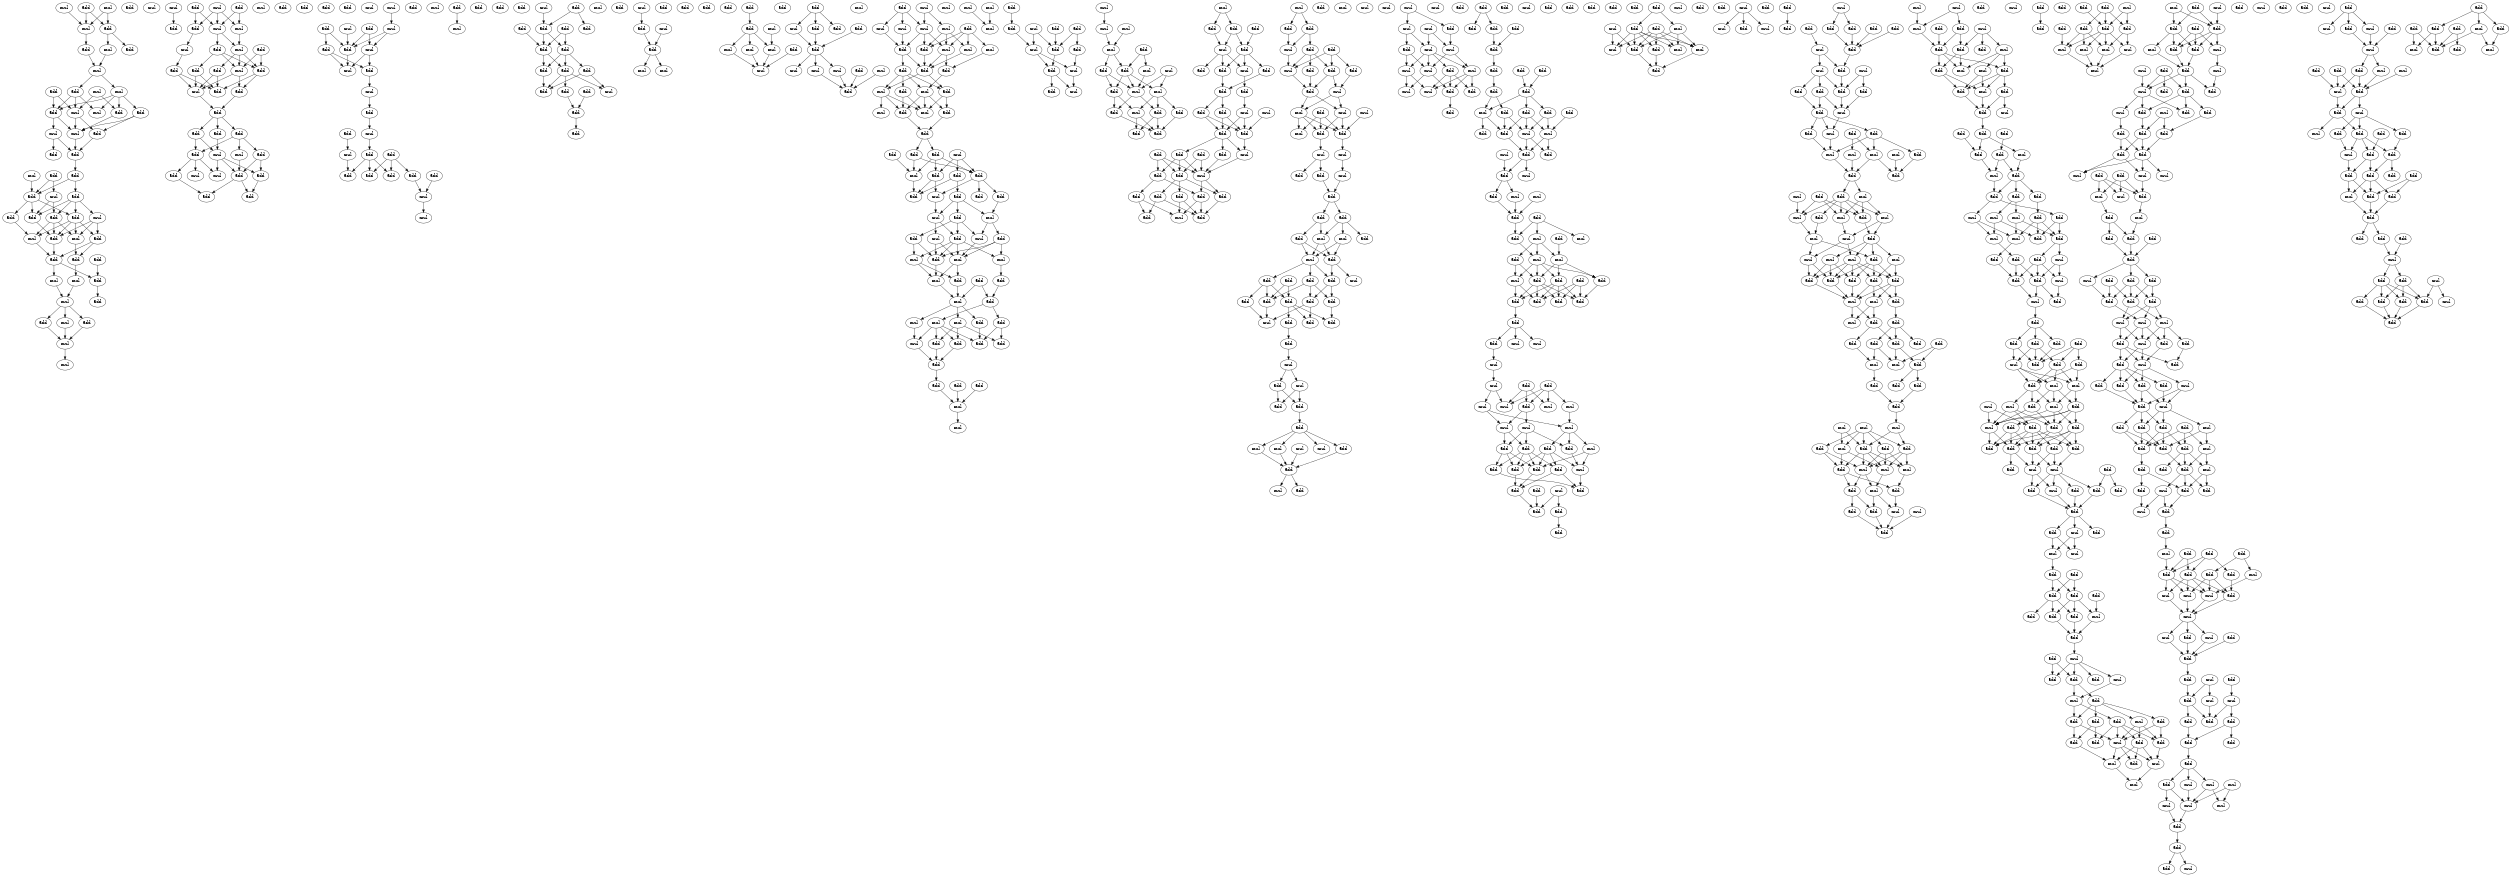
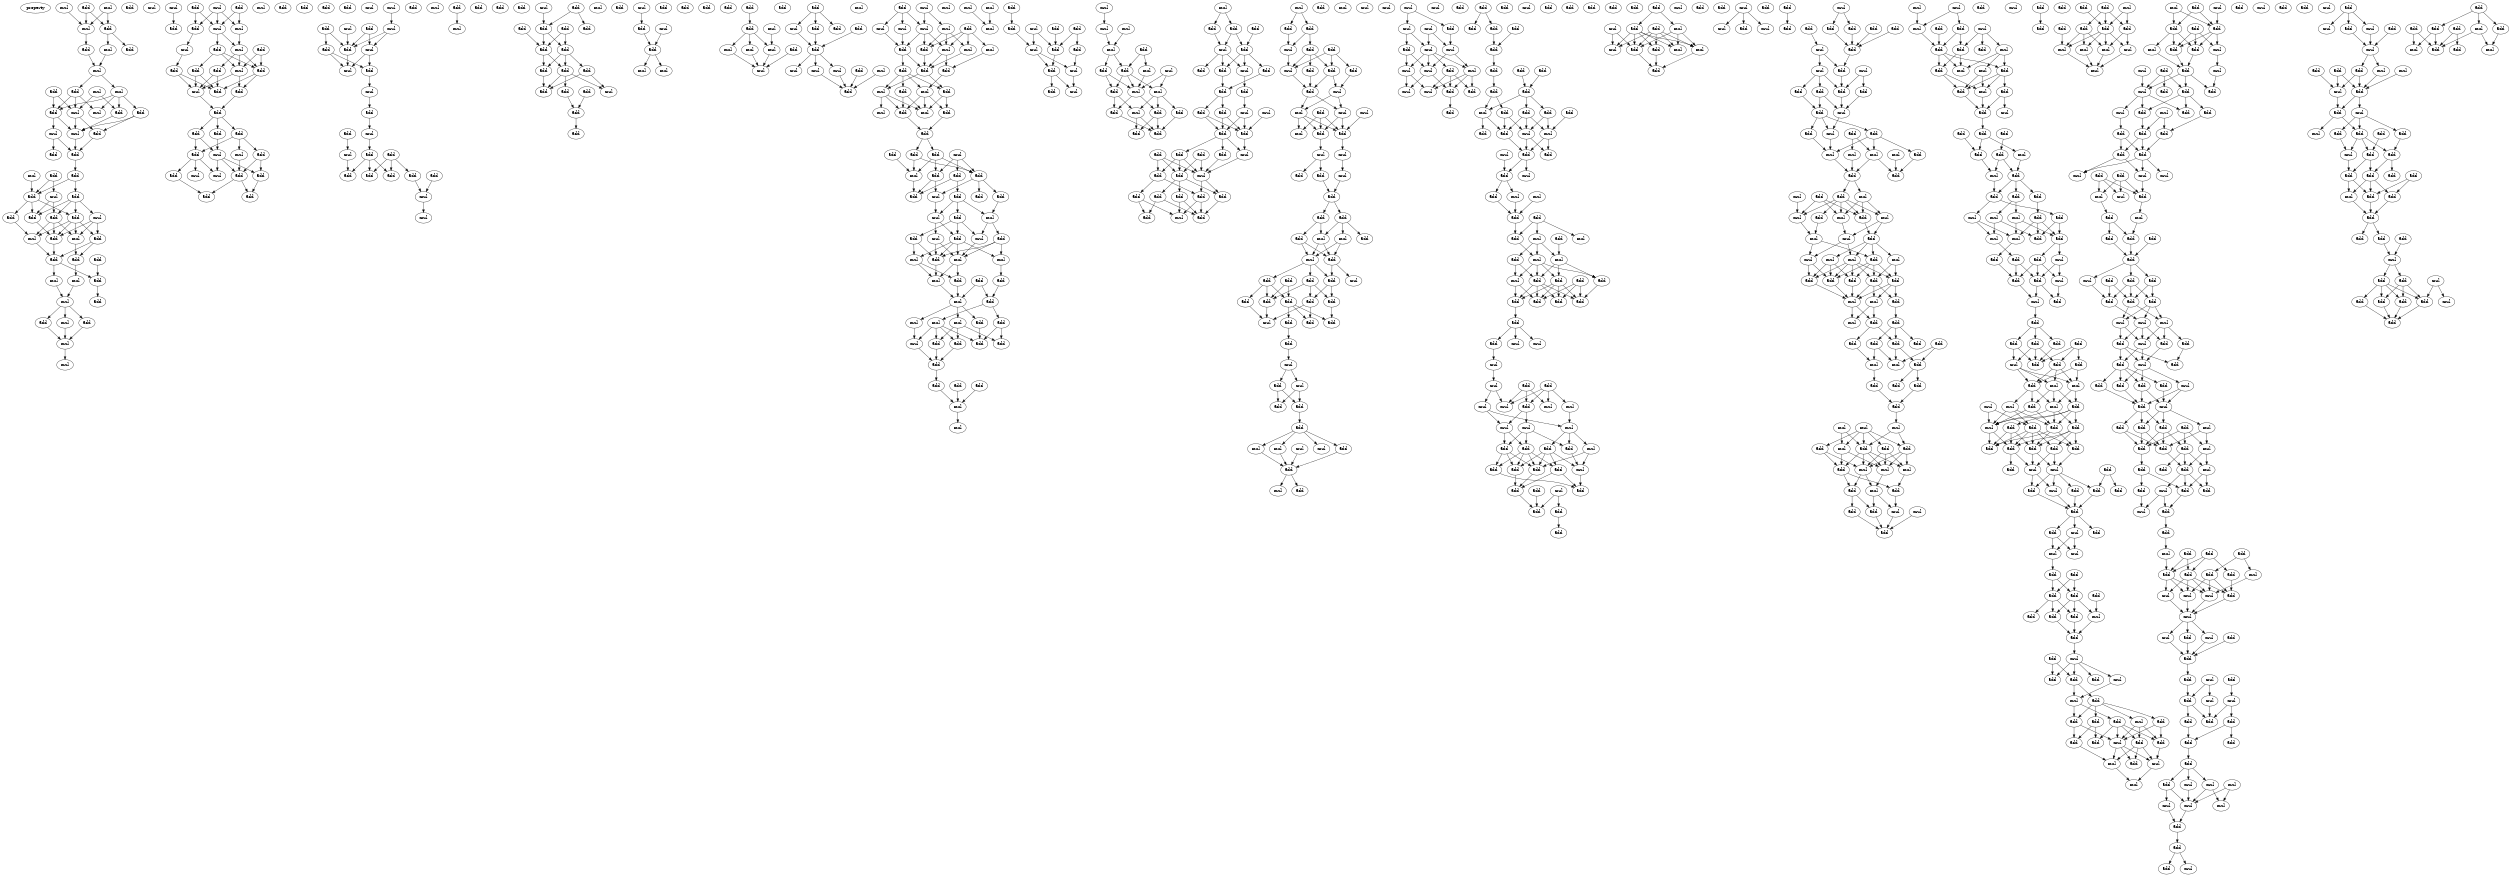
none -> (36, 8)
